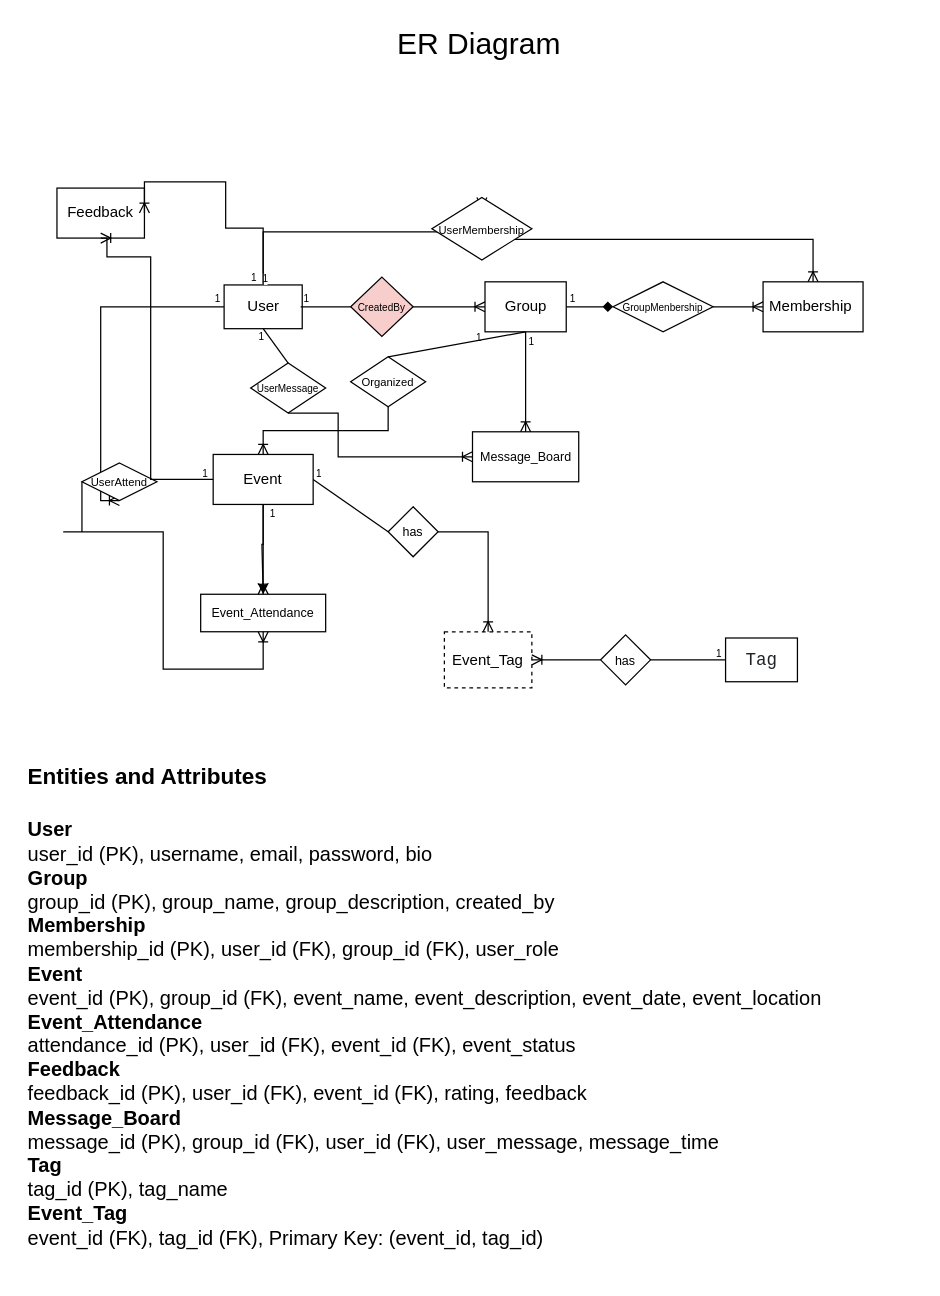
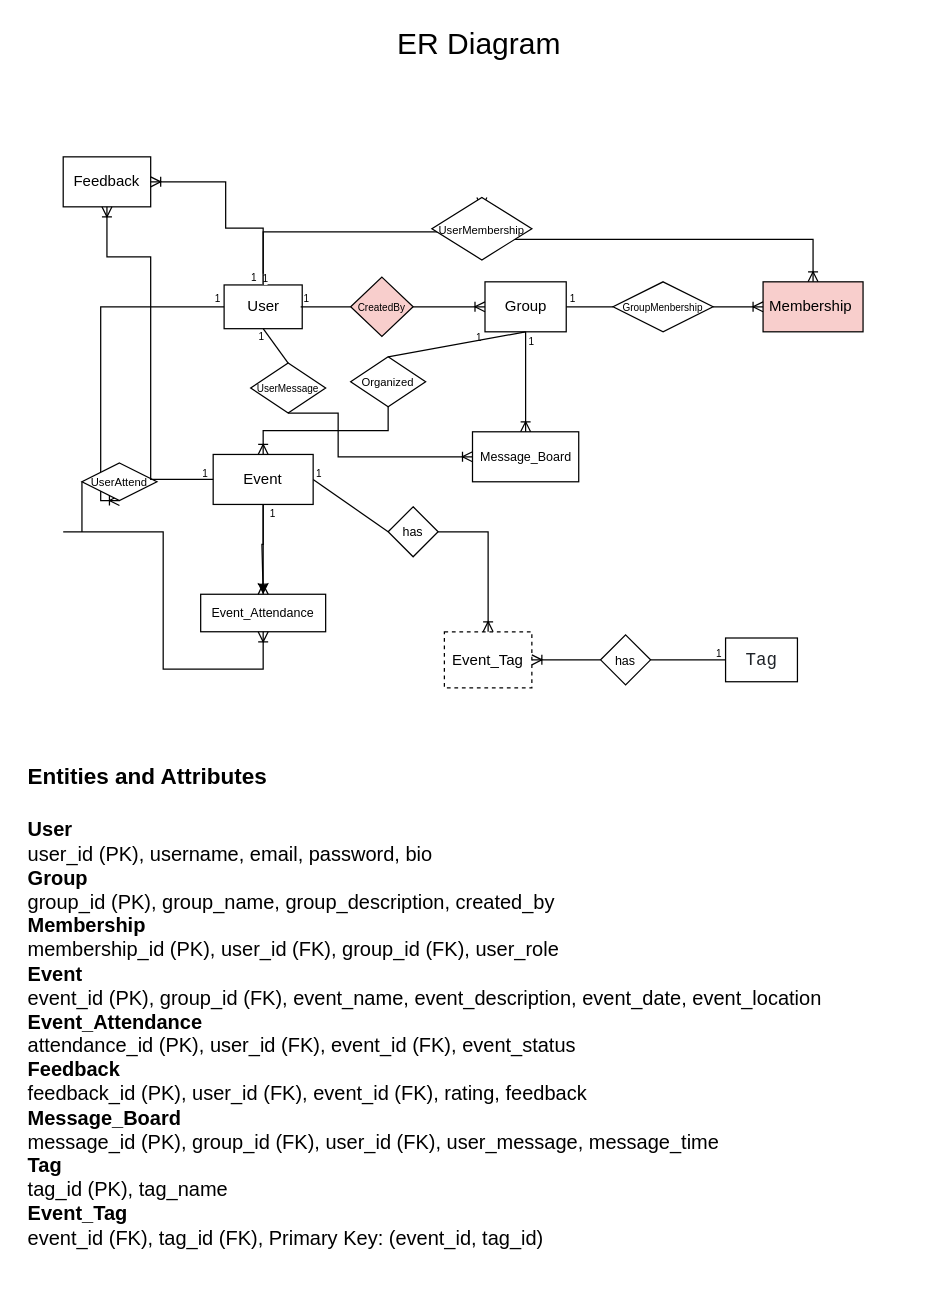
(101, 213) -> (107, 182)
(602, 307) -> (607, 307)
(813, 307) -> (813, 307)
